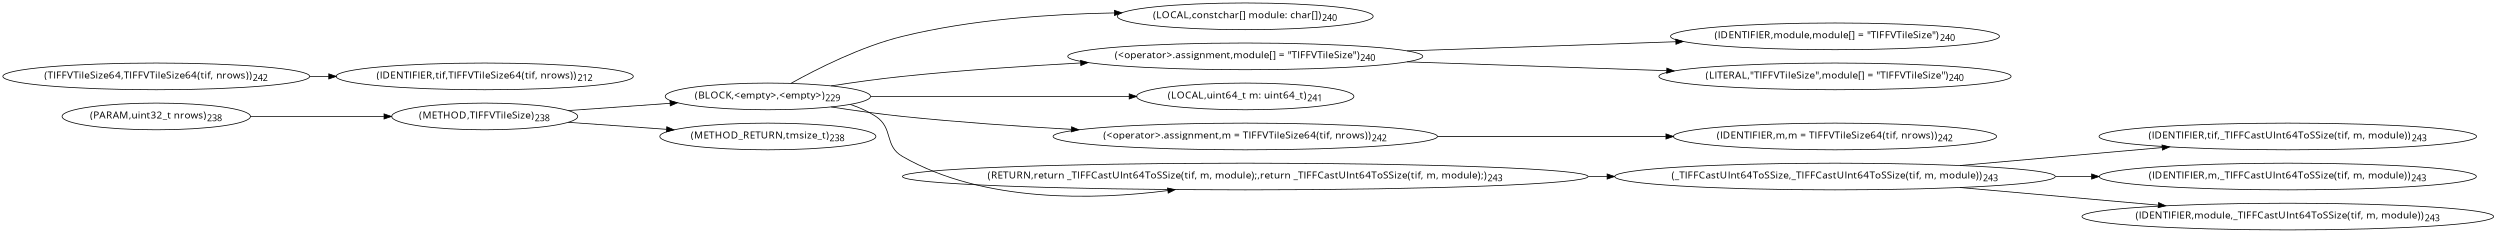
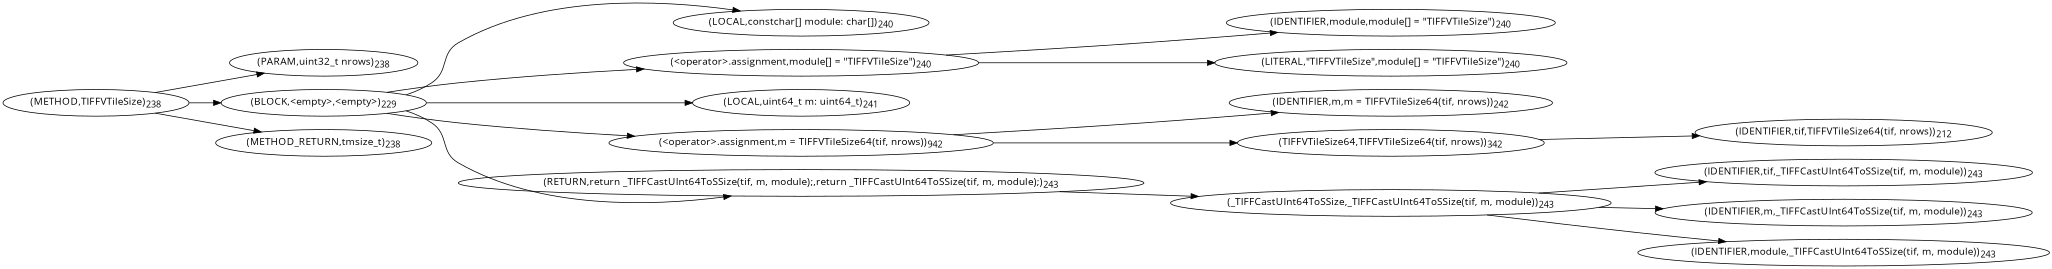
(260, 75) -> (1495, 142)
(317, 116) -> (206, 83)
(1380, 135) -> (935, 142)
none -> (1112, 143)
